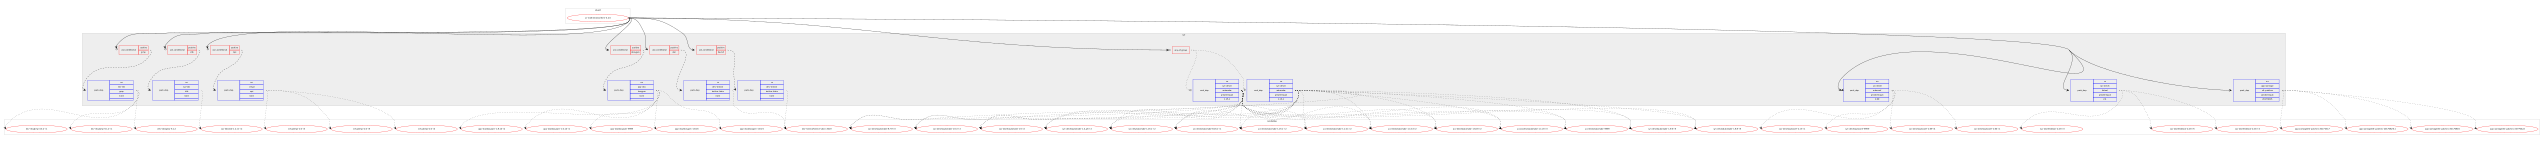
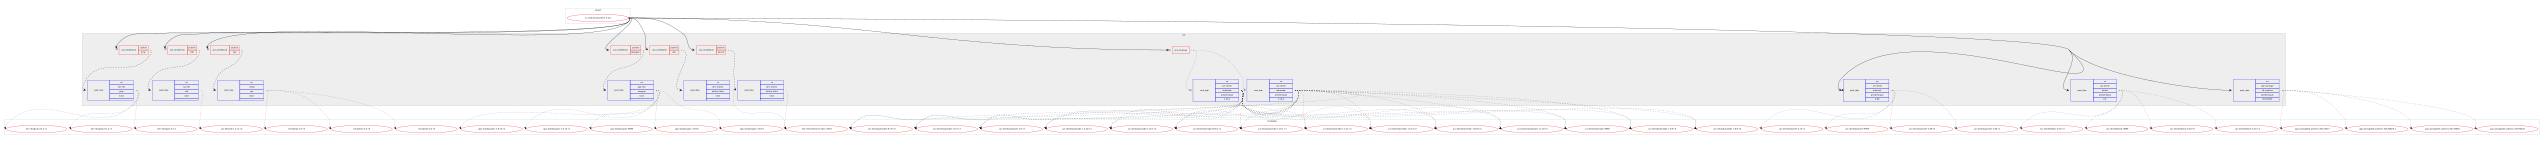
(1142, 129) -> (1142, 129)
none -> (2117, 129)
